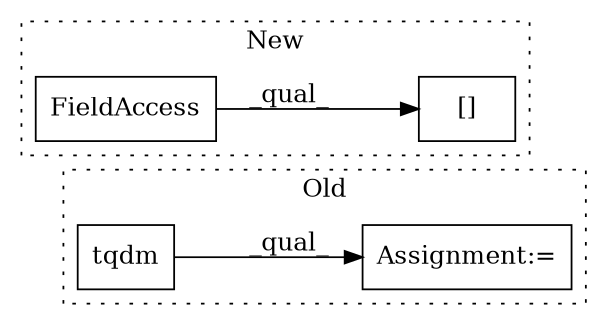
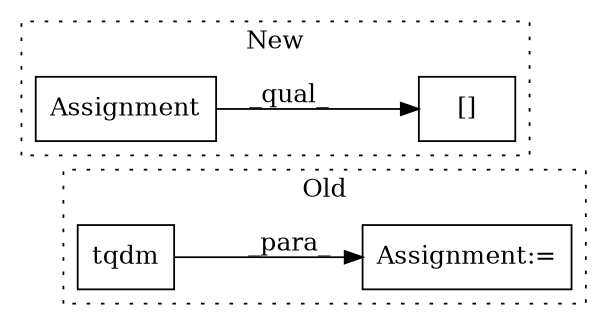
(126, 109) -> (126, 109)
(289, 244) -> (289, 244)
